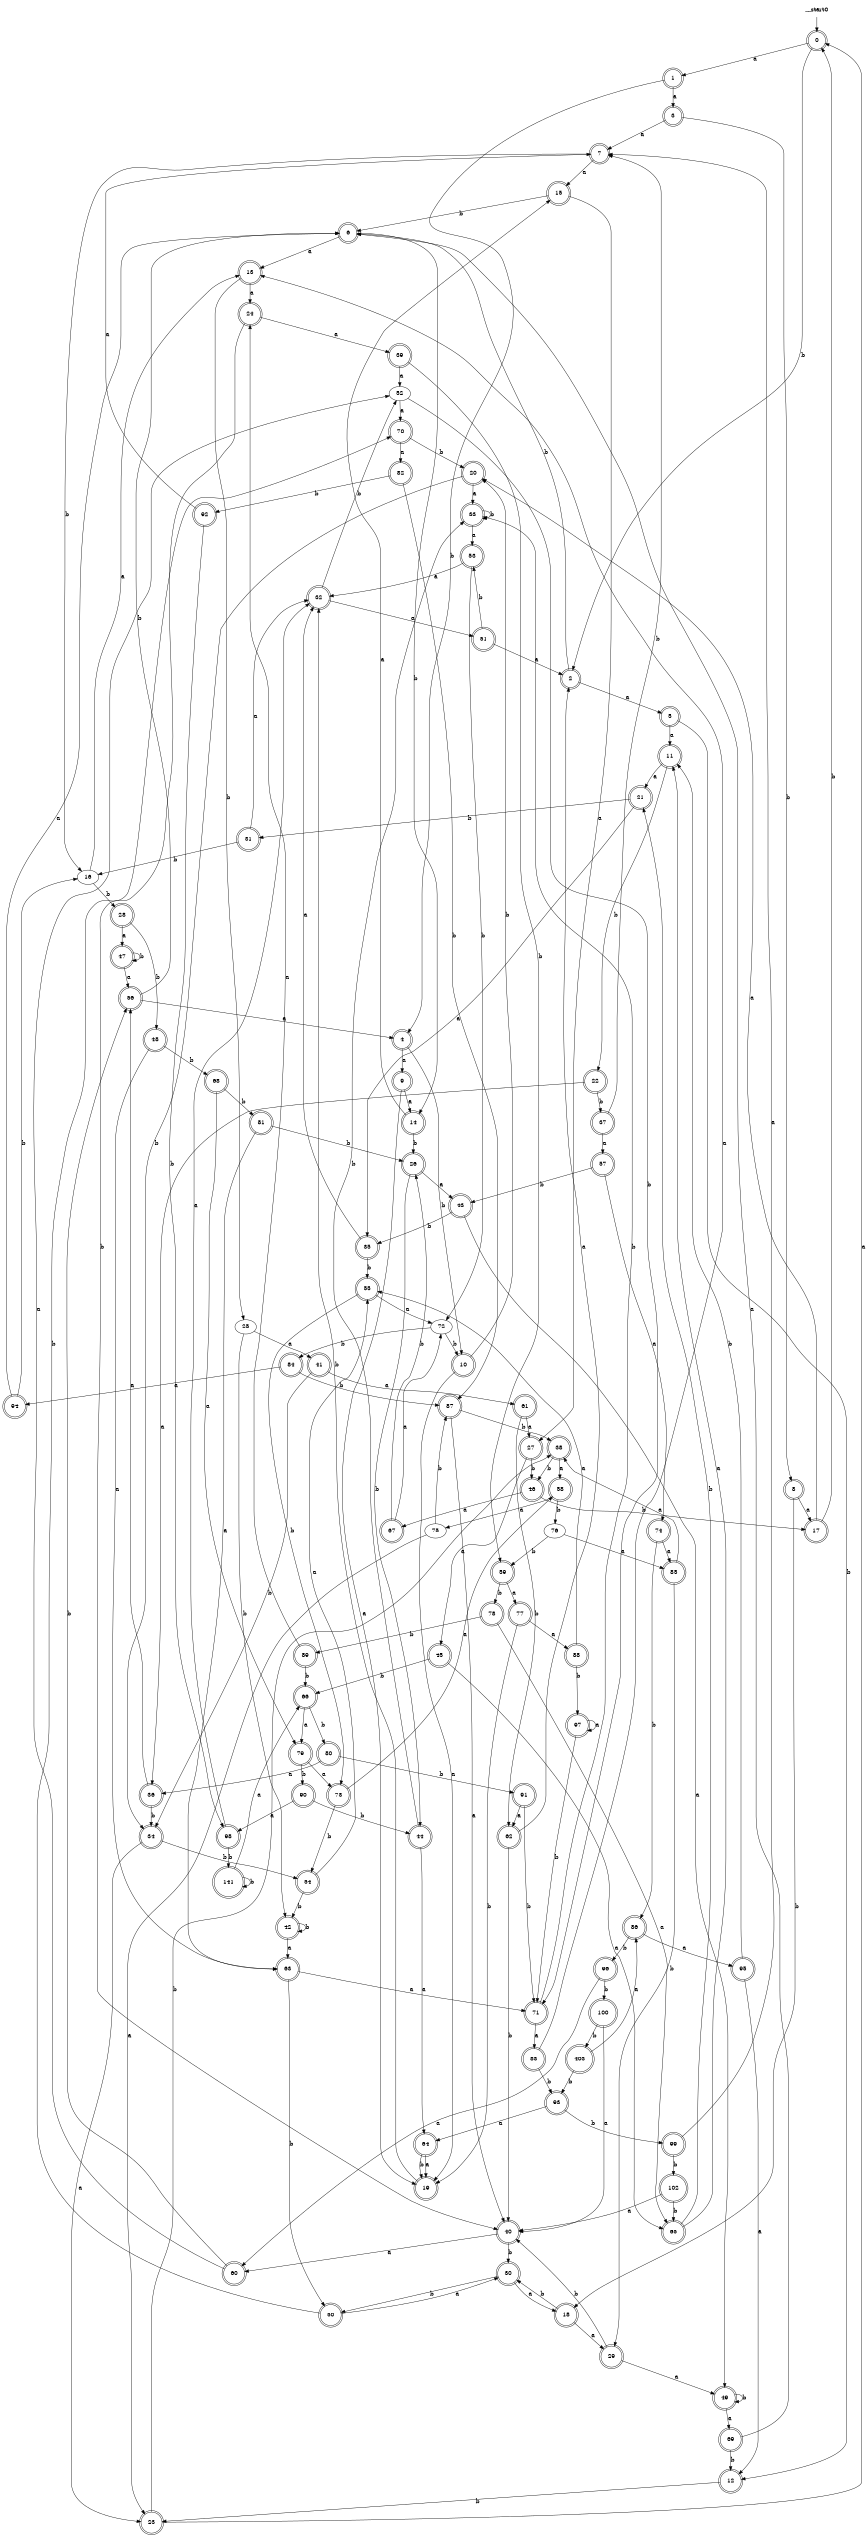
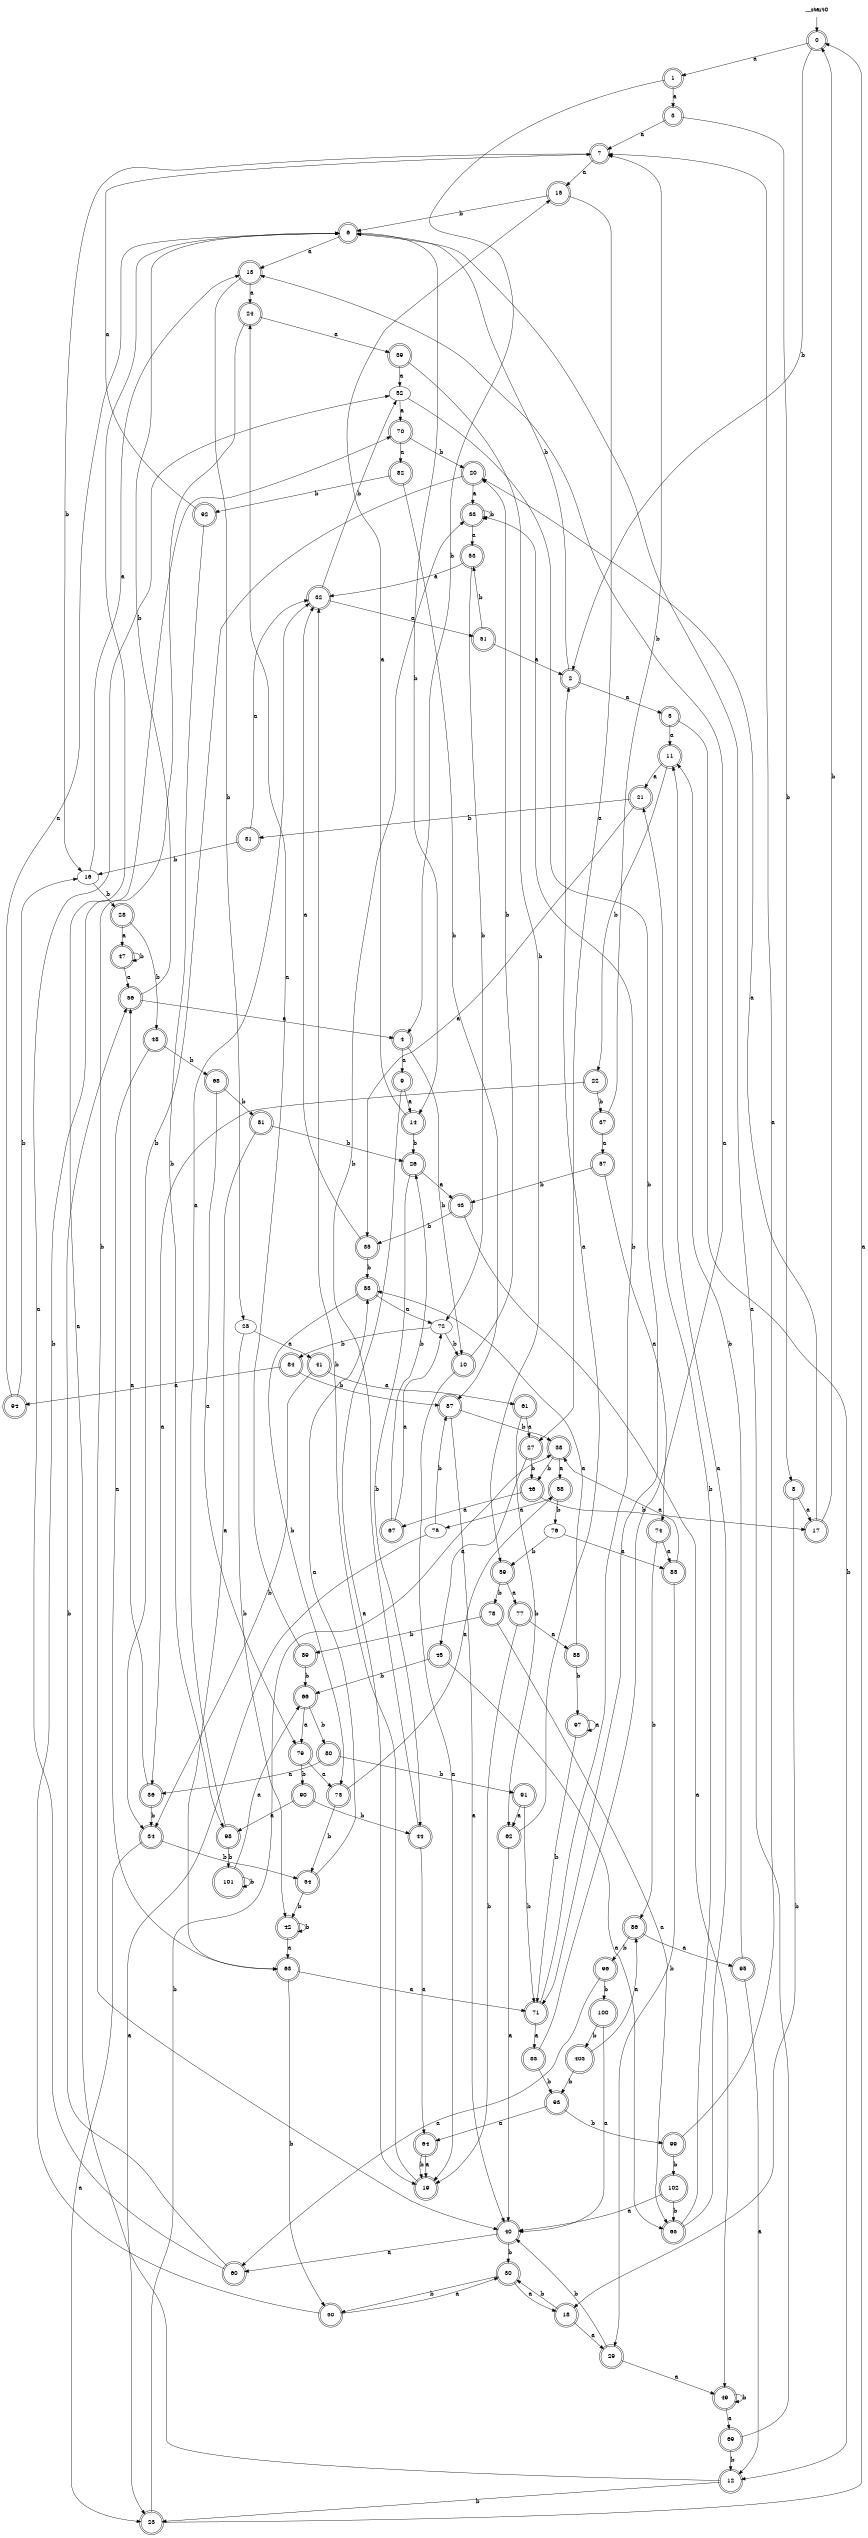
none -> (82, 1517)
(229, 1882) -> (229, 1882)
(510, 2036) -> (510, 2036)
